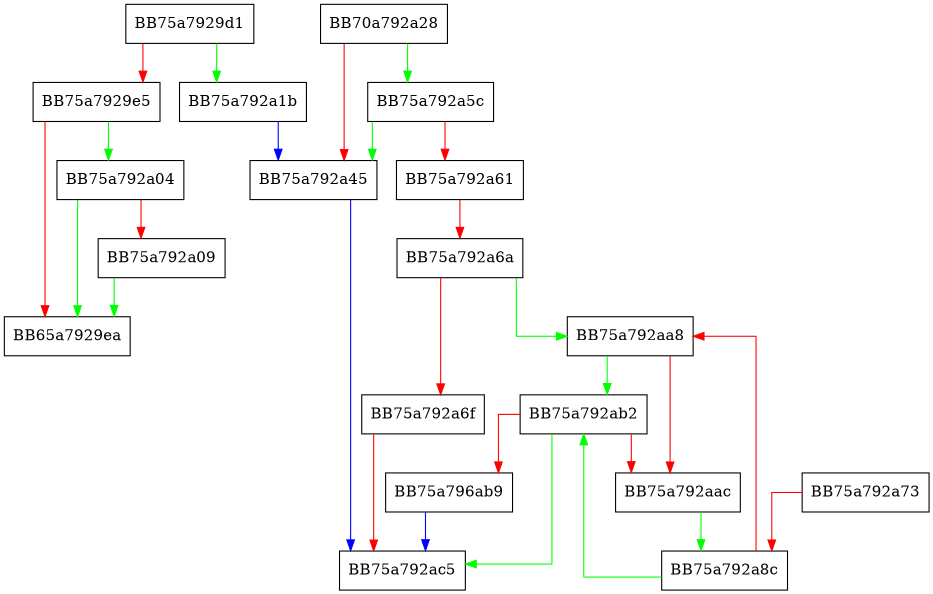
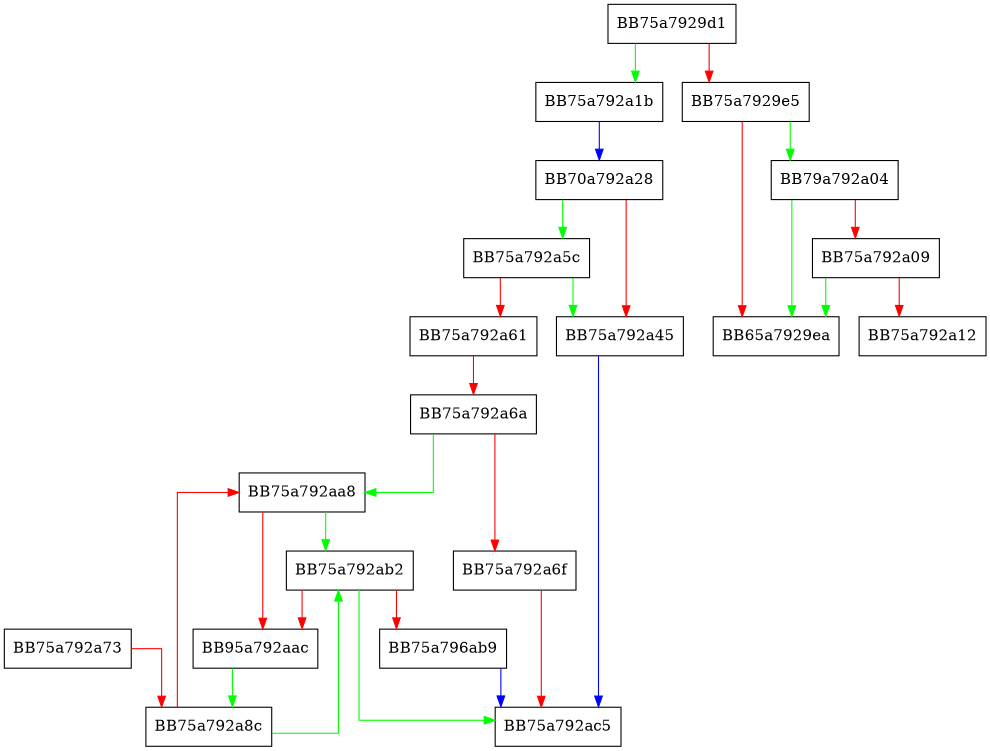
(278, 135) -> (599, 135)
(120, 180) -> (835, 180)
none -> (923, 336)
(678, 492) -> (255, 649)
